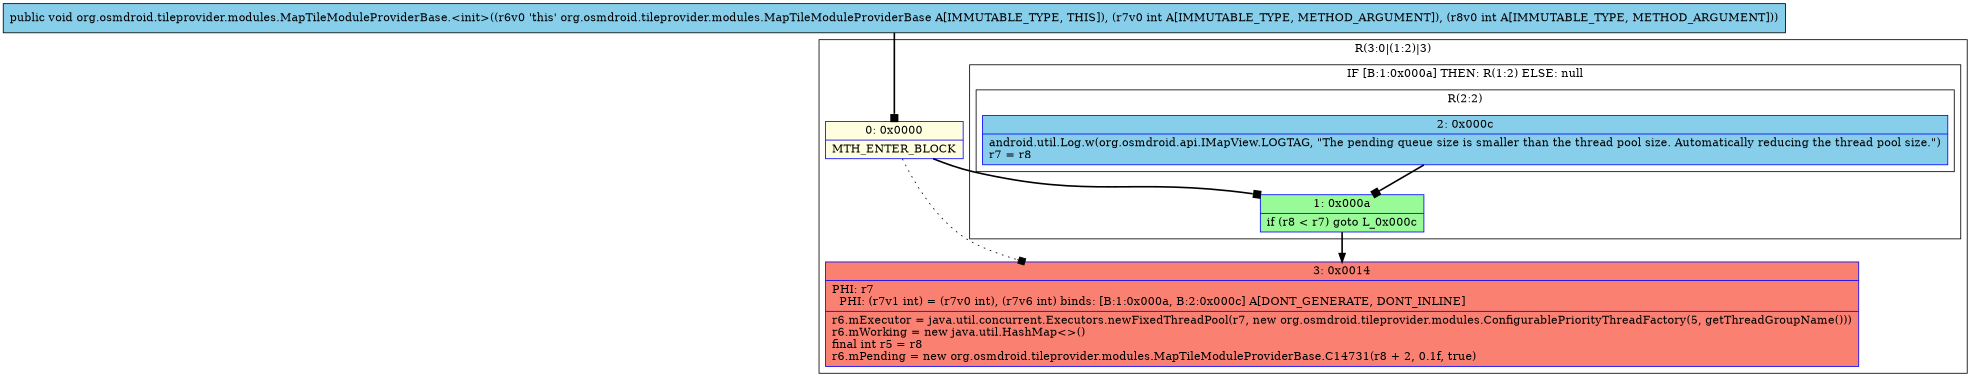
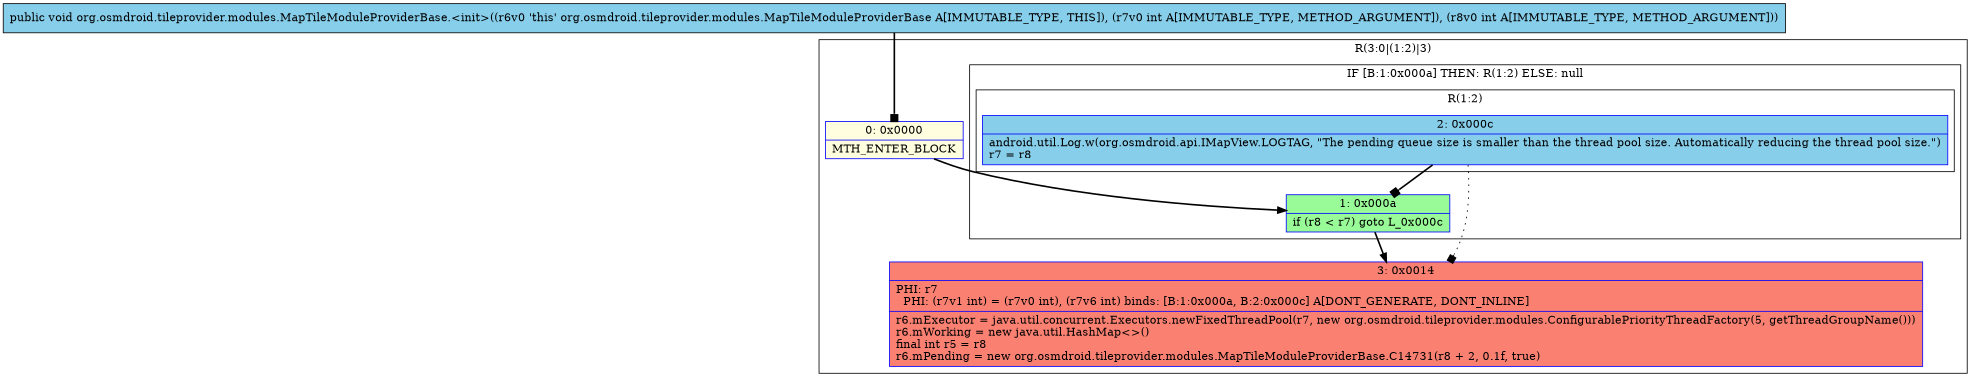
(1465, 99) -> (1465, 99)
(1091, 187) -> (1104, 195)
(947, 224) -> (1467, 211)
